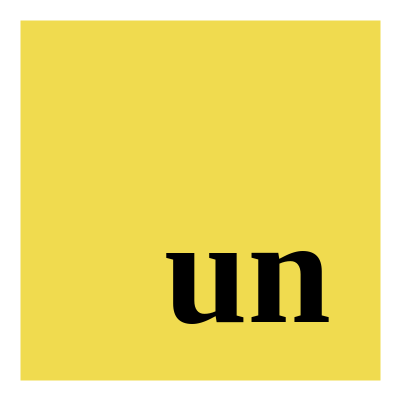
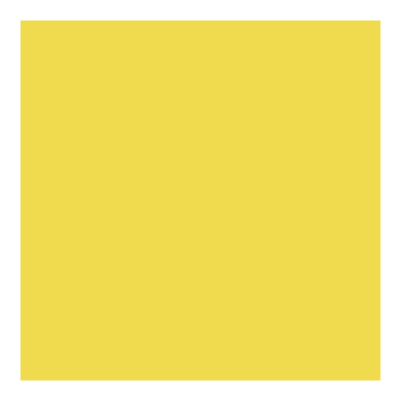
(248, 271) -> none
